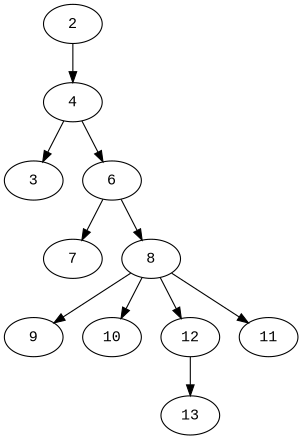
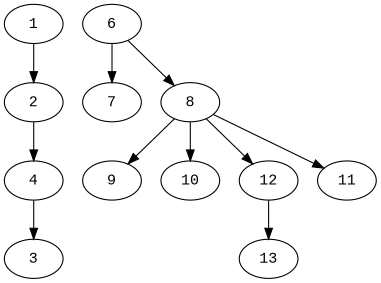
none -> (34, 24)
(90, 137) -> none
